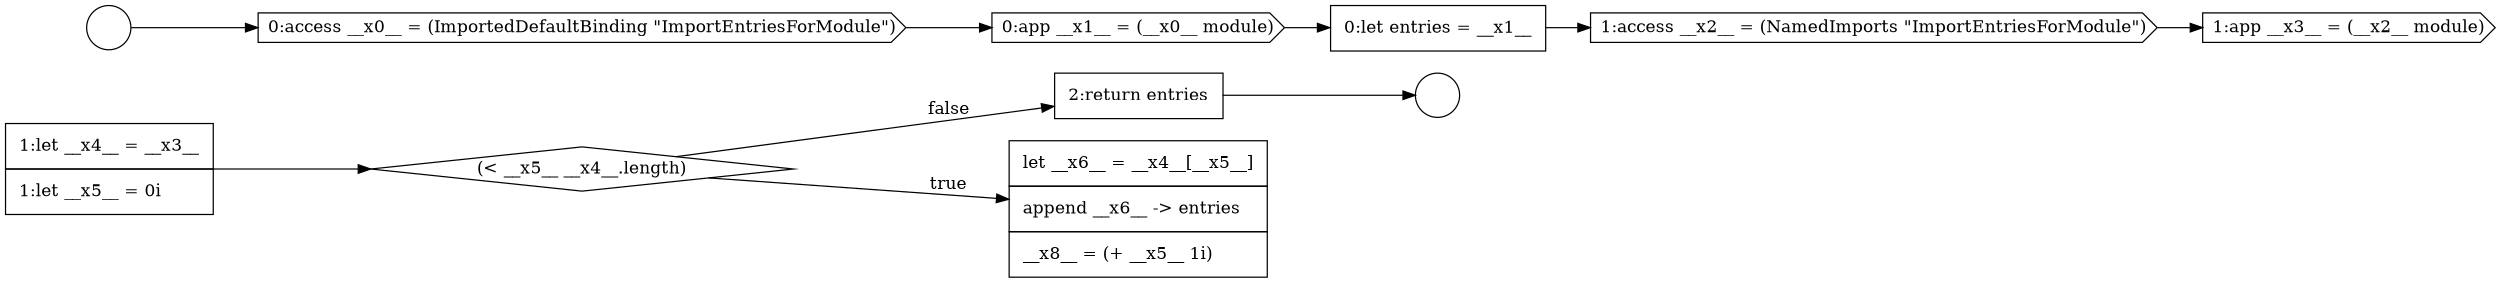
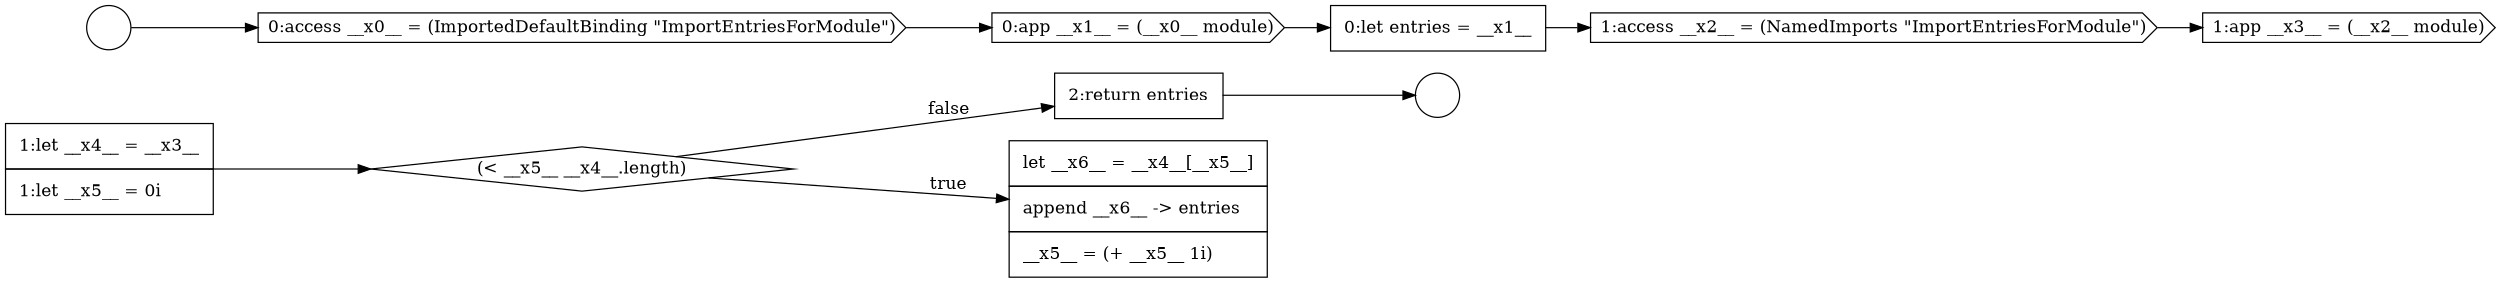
(1118, 254) -> (1118, 254)
